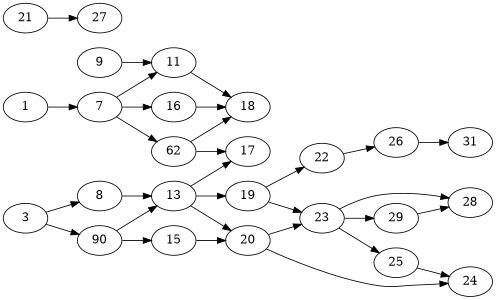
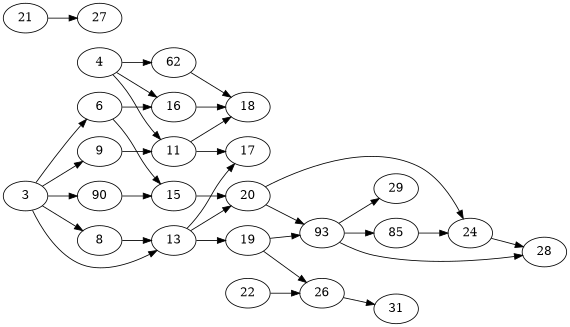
(26, 107) -> none
(100, 107) -> (100, 63)
none -> (100, 107)
(207, 152) -> (207, 152)
none -> (59, 176)
(281, 179) -> (282, 264)
(429, 211) -> (503, 242)
(322, 218) -> (322, 233)
(133, 220) -> (80, 264)
(396, 263) -> (396, 233)
